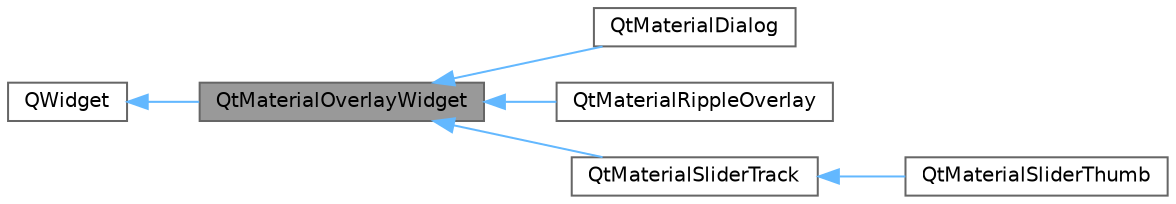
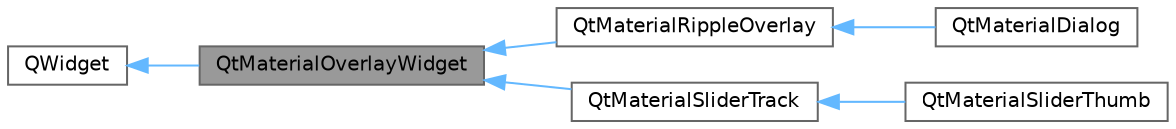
(528, 62) -> (894, 27)
